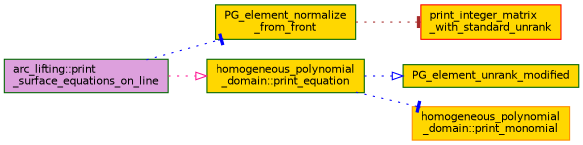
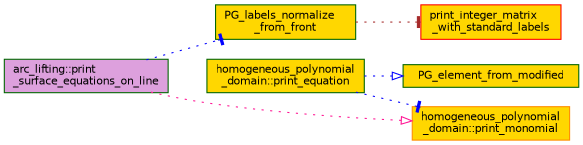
(286, 22) -> (286, 22)
(491, 22) -> (491, 22)
(182, 76) -> (275, 111)
(491, 76) -> (491, 76)
